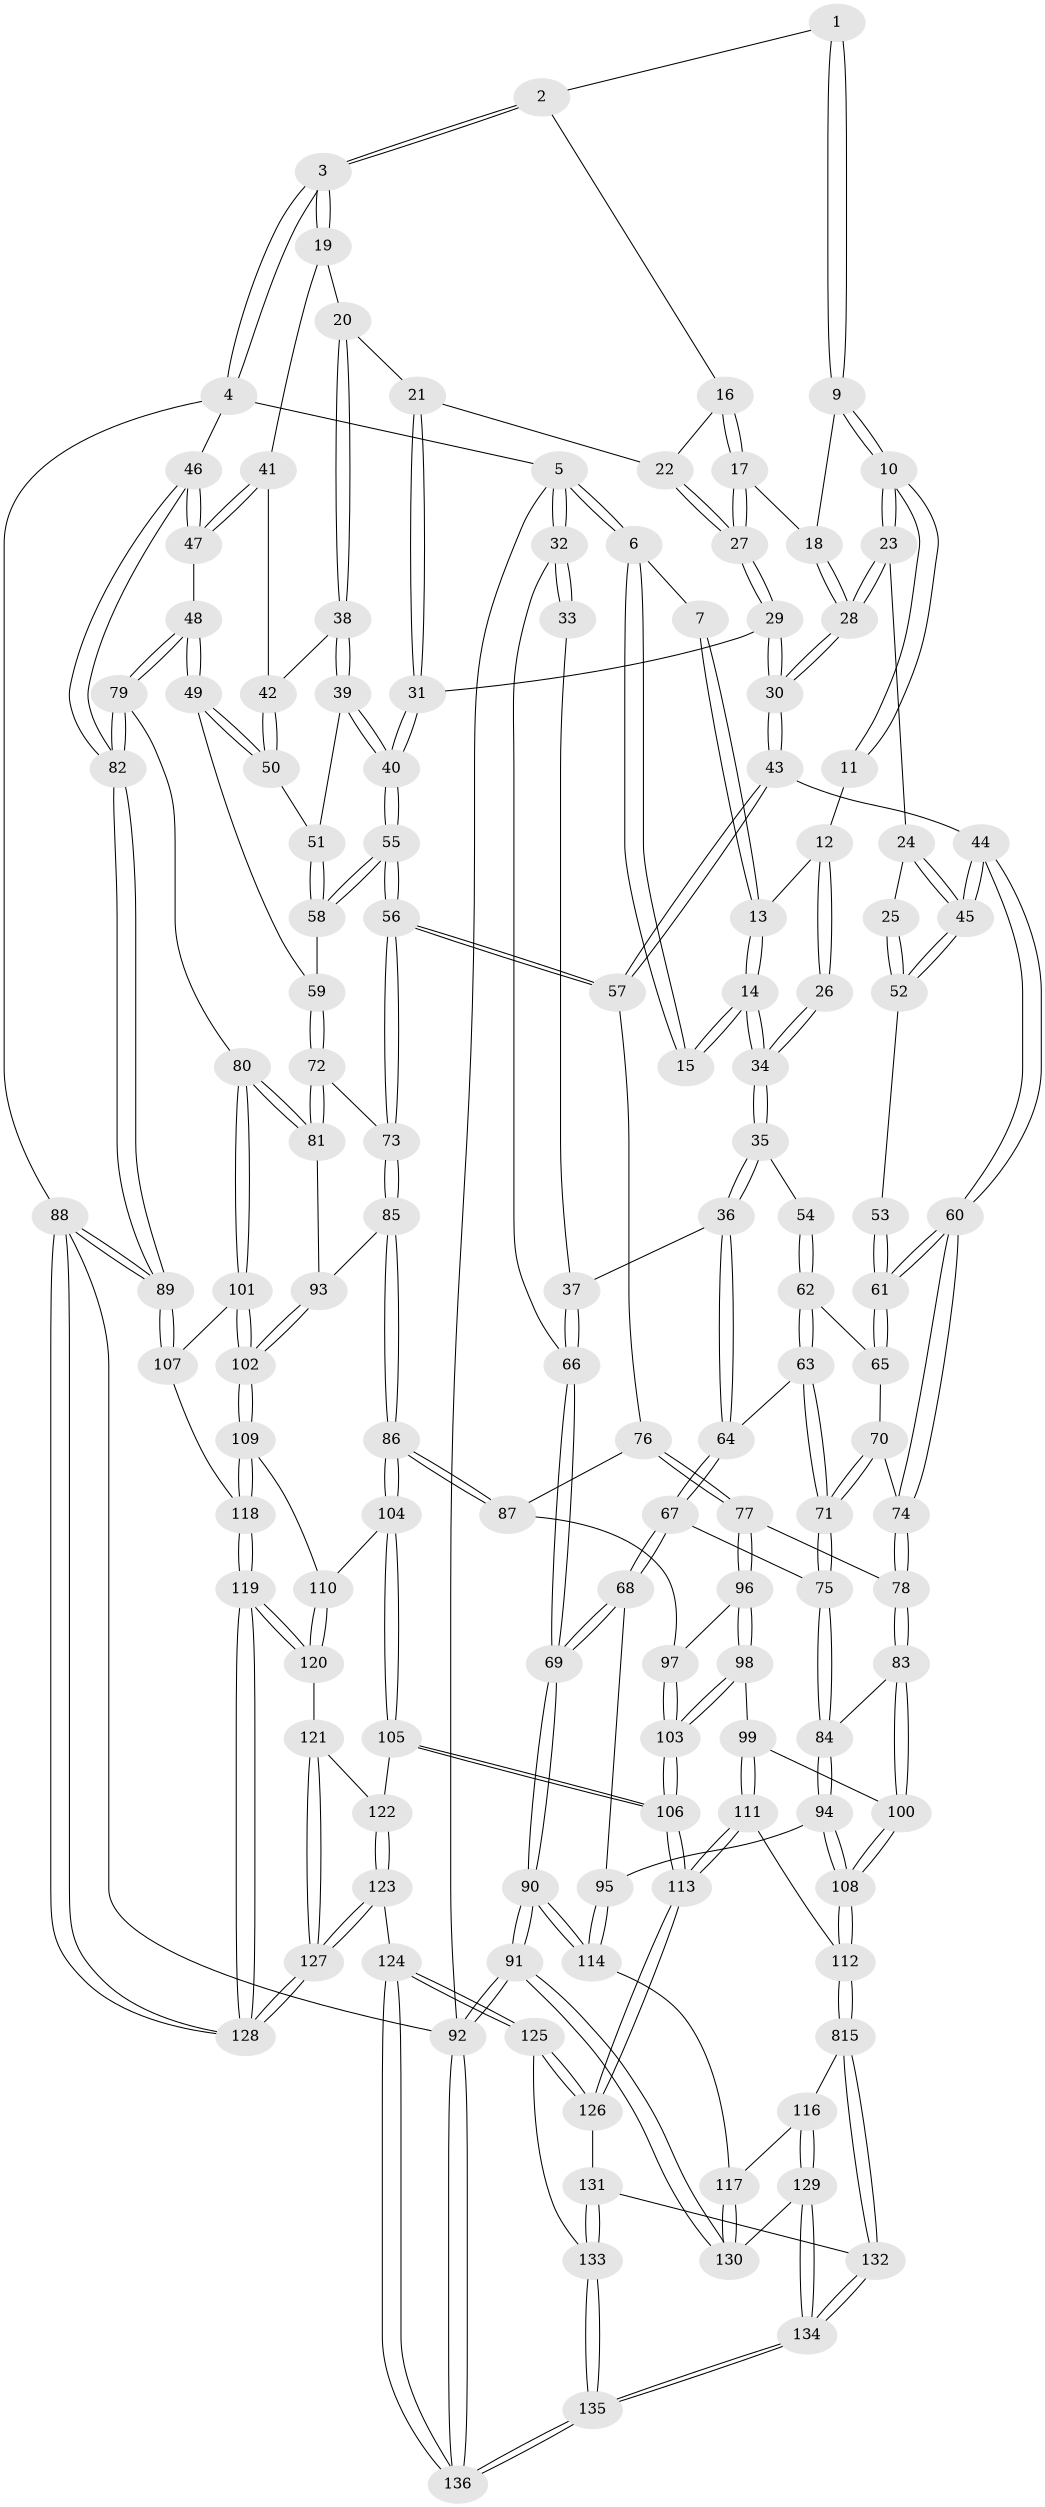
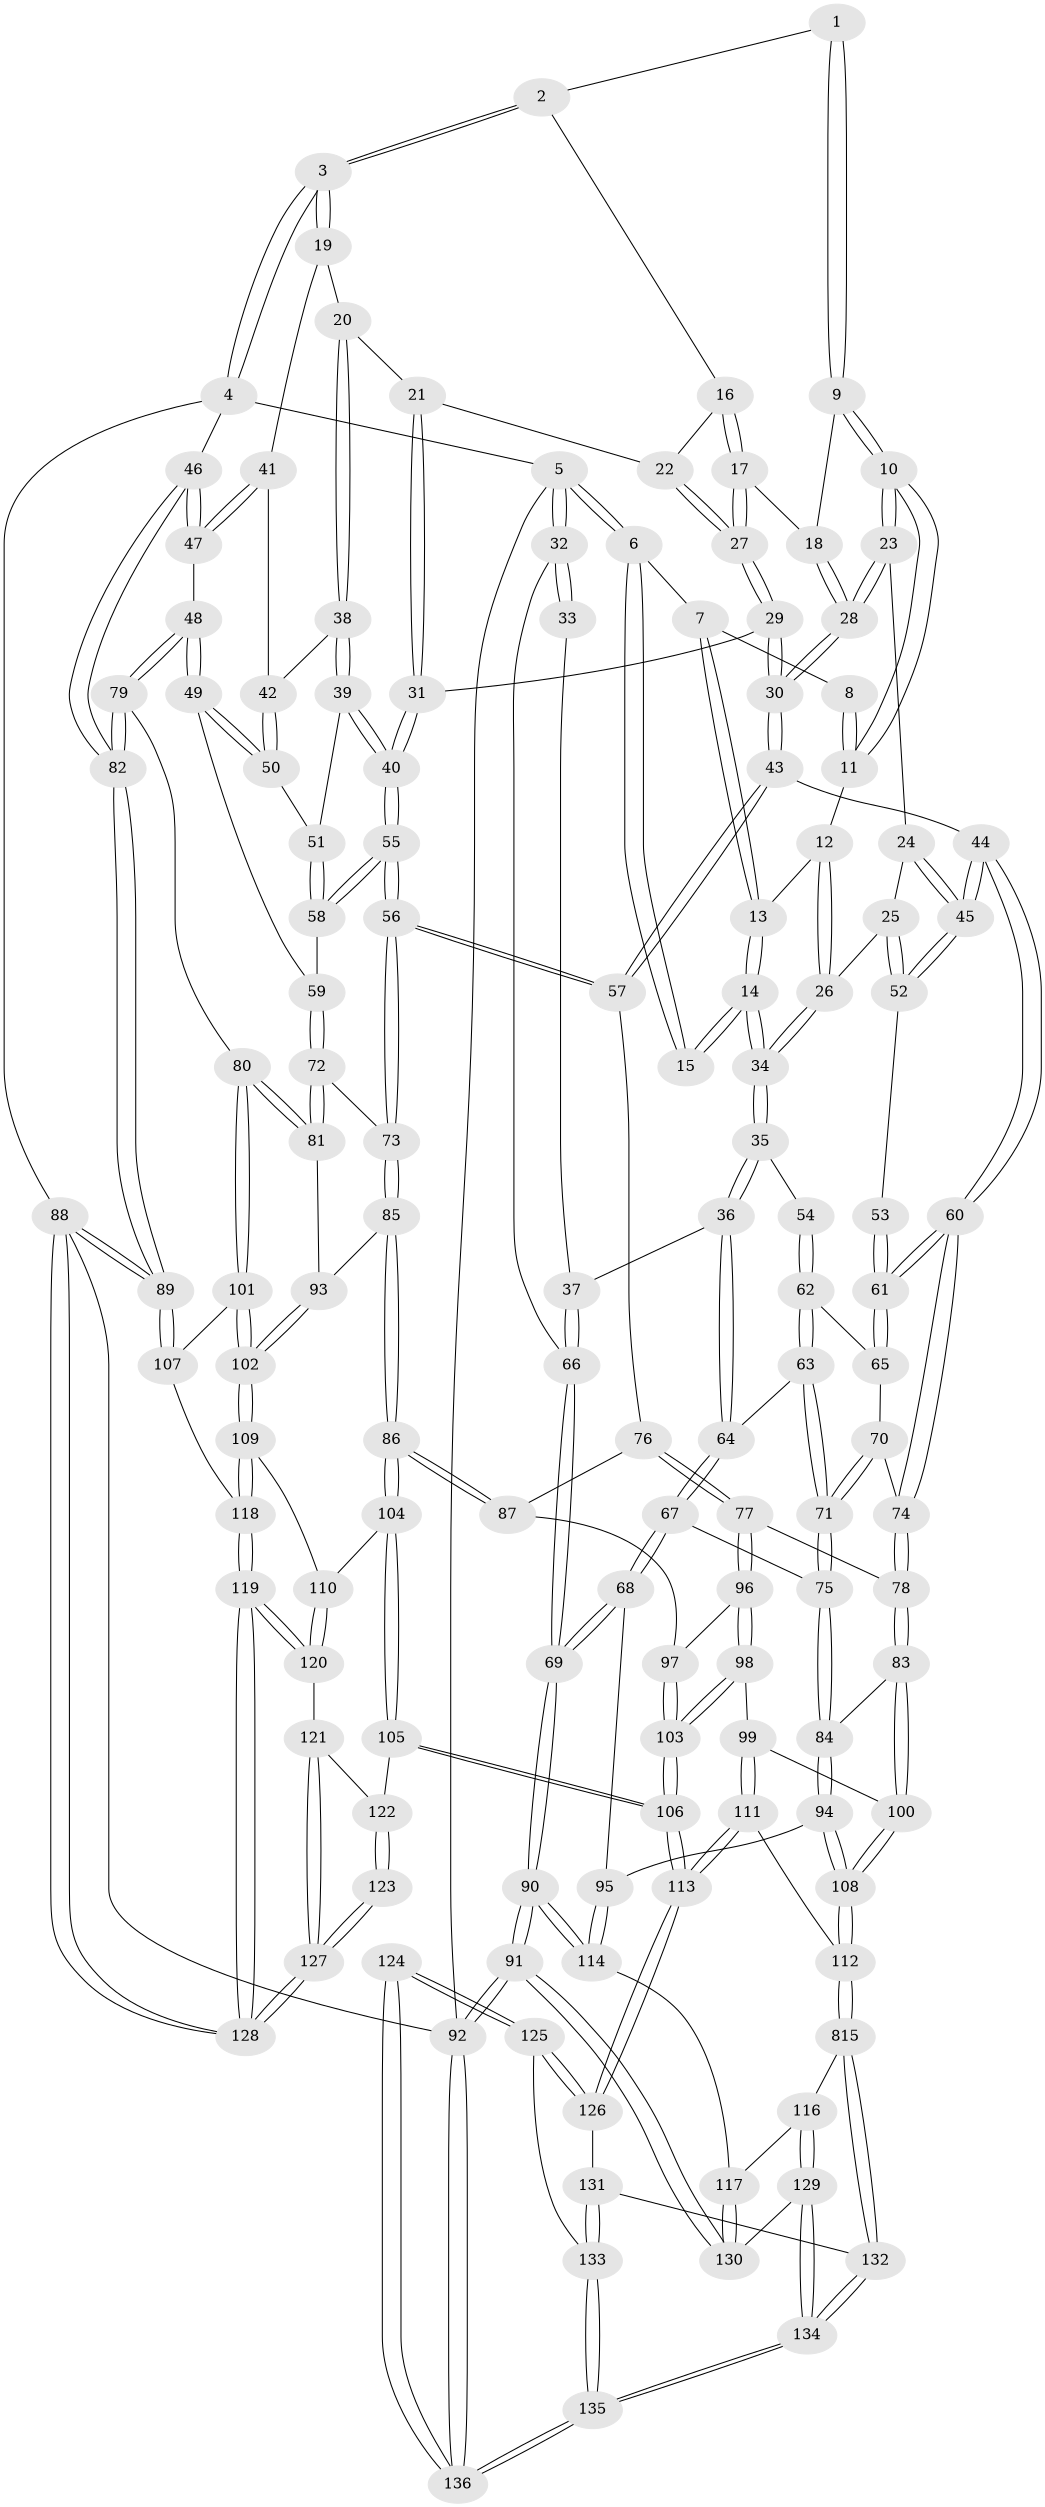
none -> (850, 694)
none -> (858, 955)
(387, 1925) -> none
